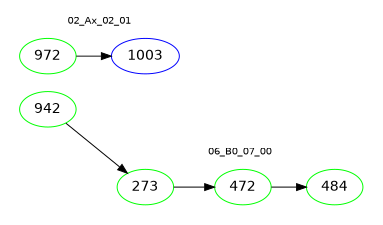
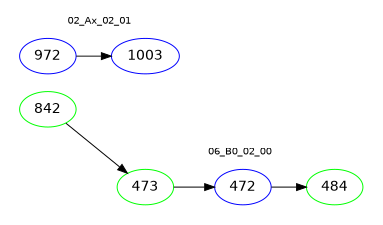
(48, 56) -> (48, 56)
(48, 109) -> (48, 109)
(240, 152) -> (240, 152)
(145, 187) -> (145, 187)
(243, 187) -> (243, 187)
